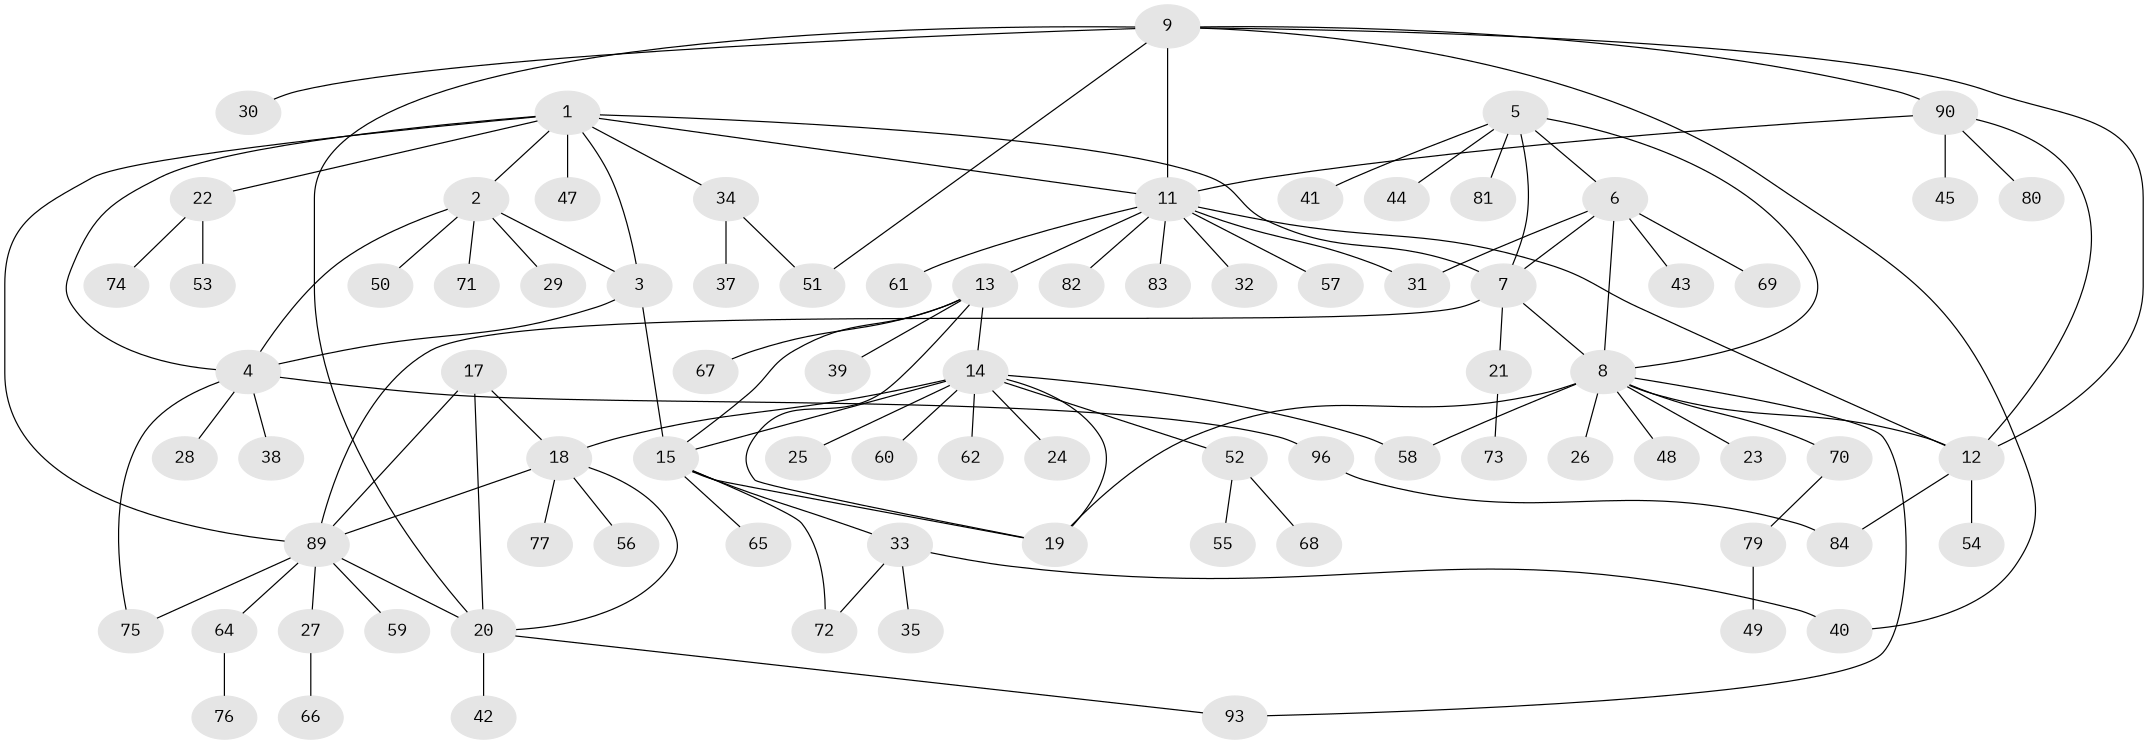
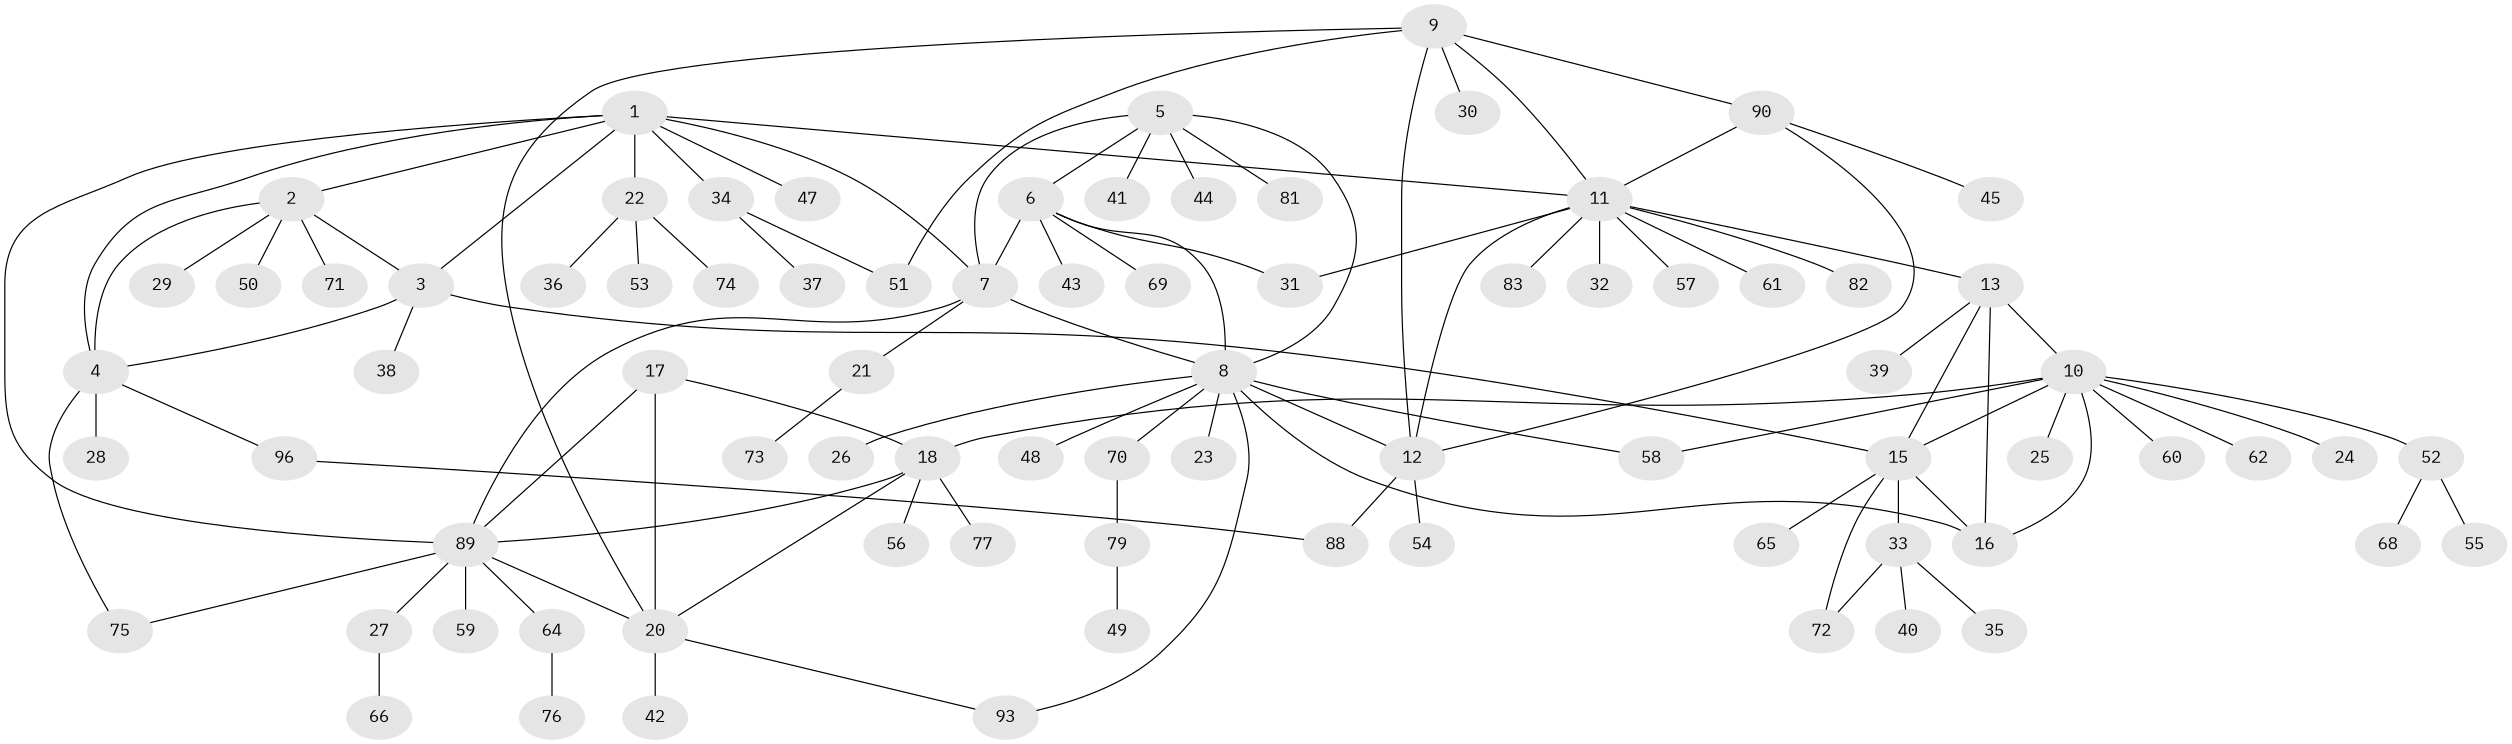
(1796, 199) -> none
(2032, 199) -> none
none -> (553, 286)
(706, 372) -> none
(976, 372) -> (2074, 372)
(260, 415) -> (404, 329)
(1055, 545) -> (1985, 545)
(1840, 545) -> (1336, 545)
